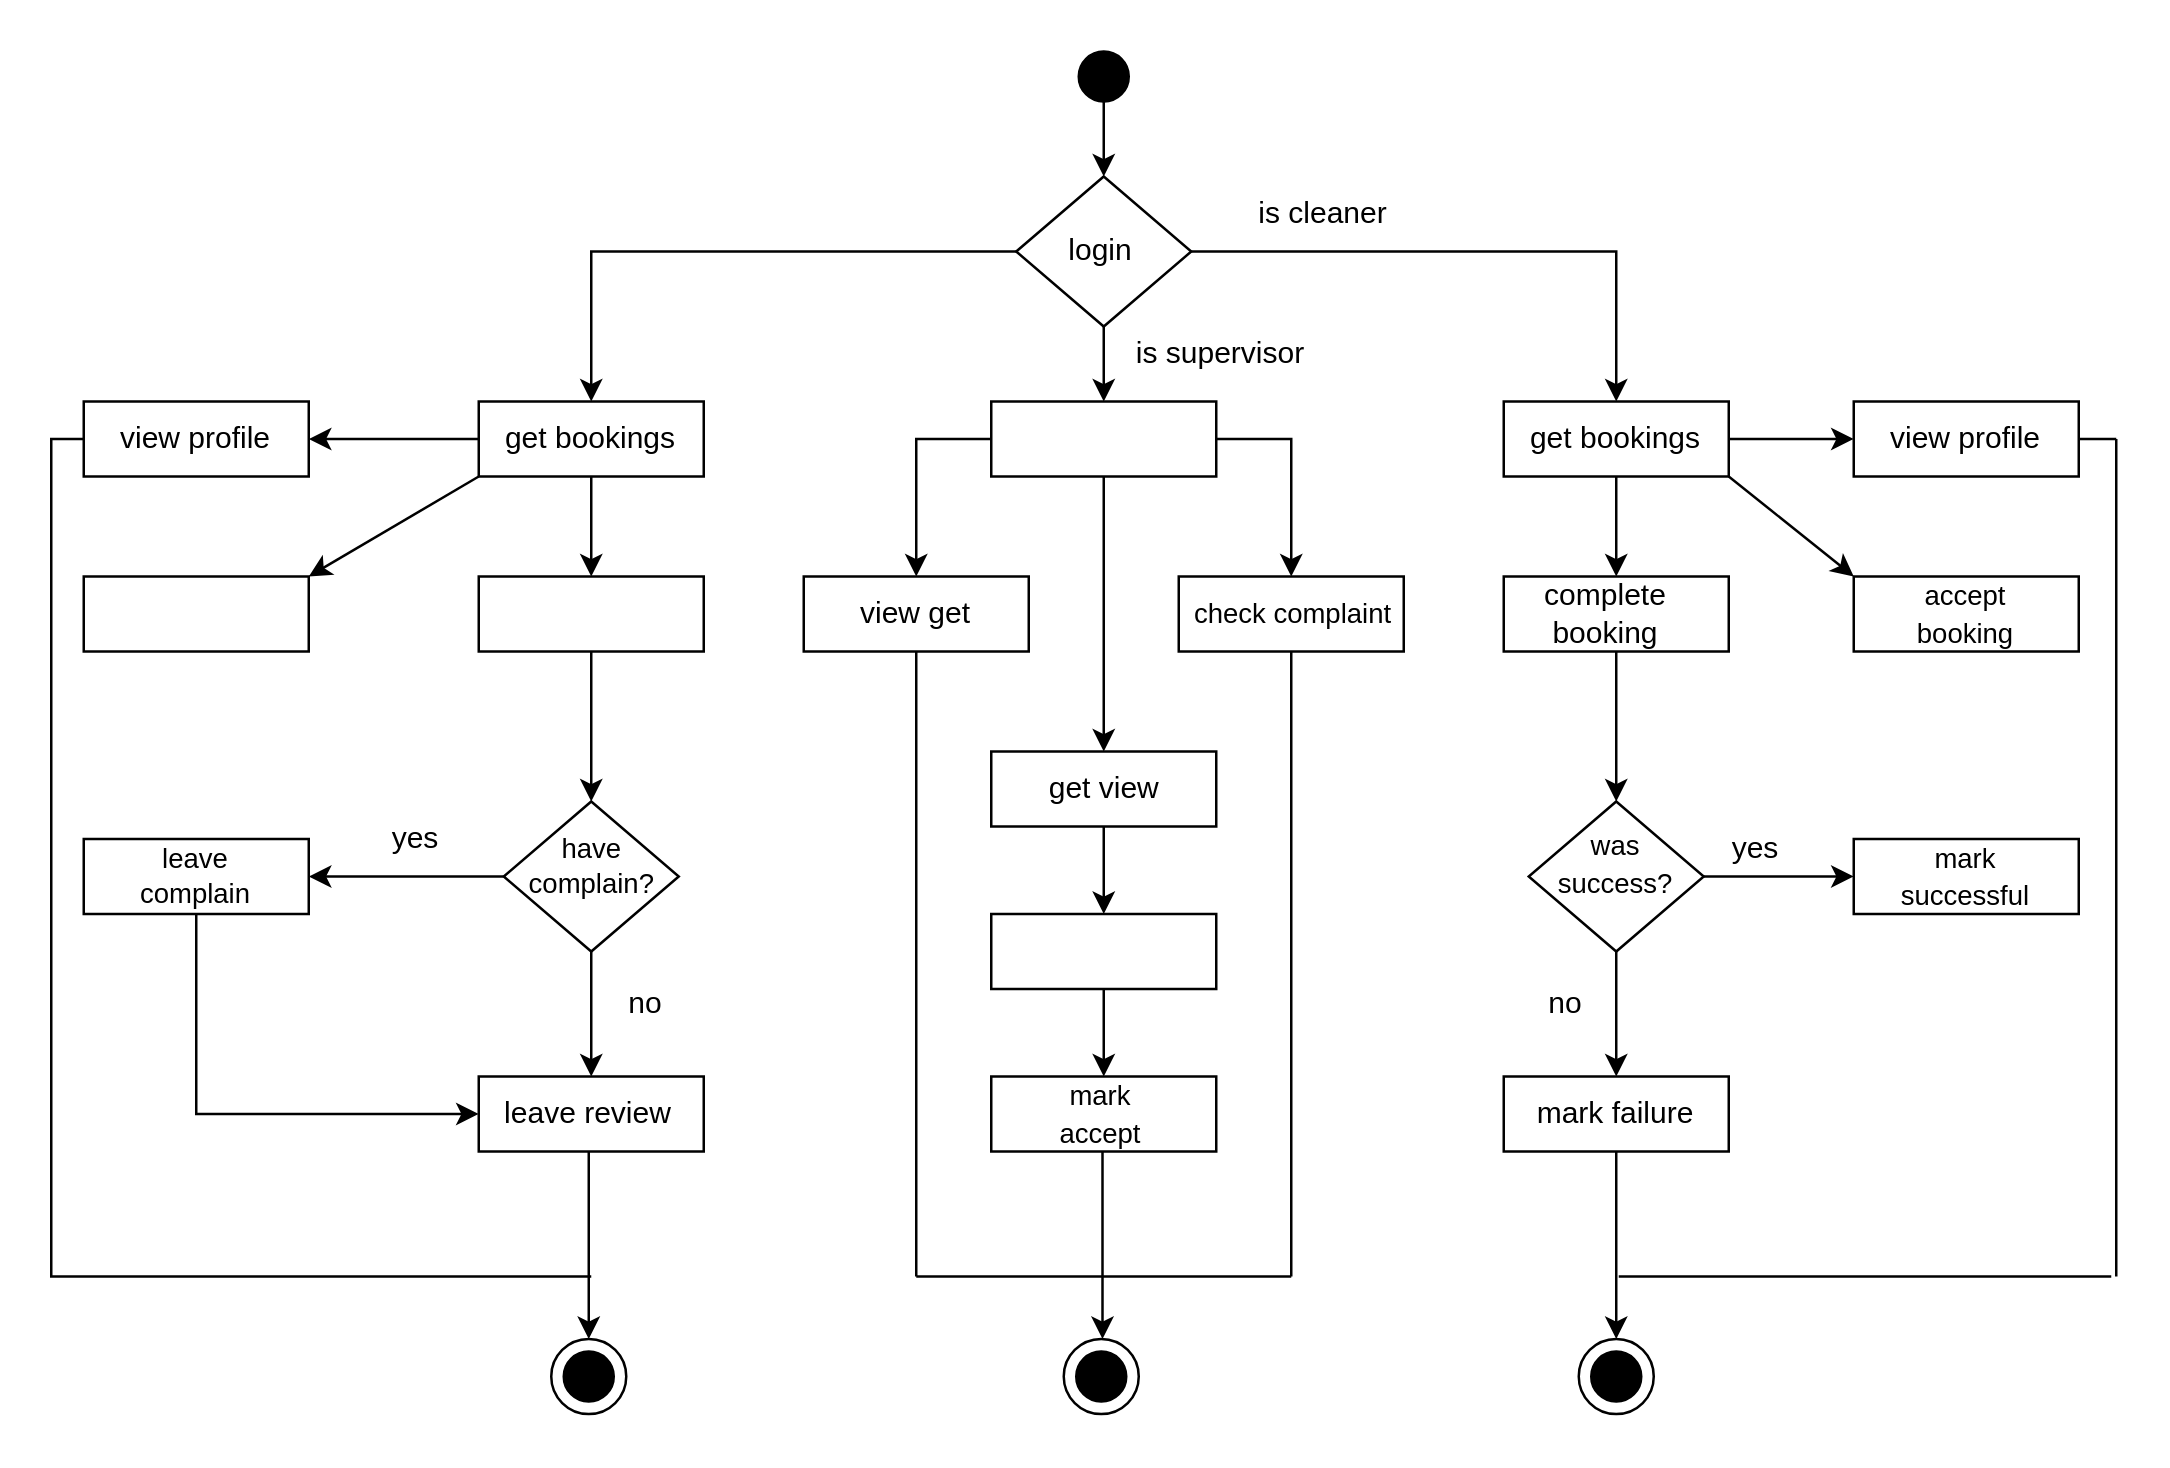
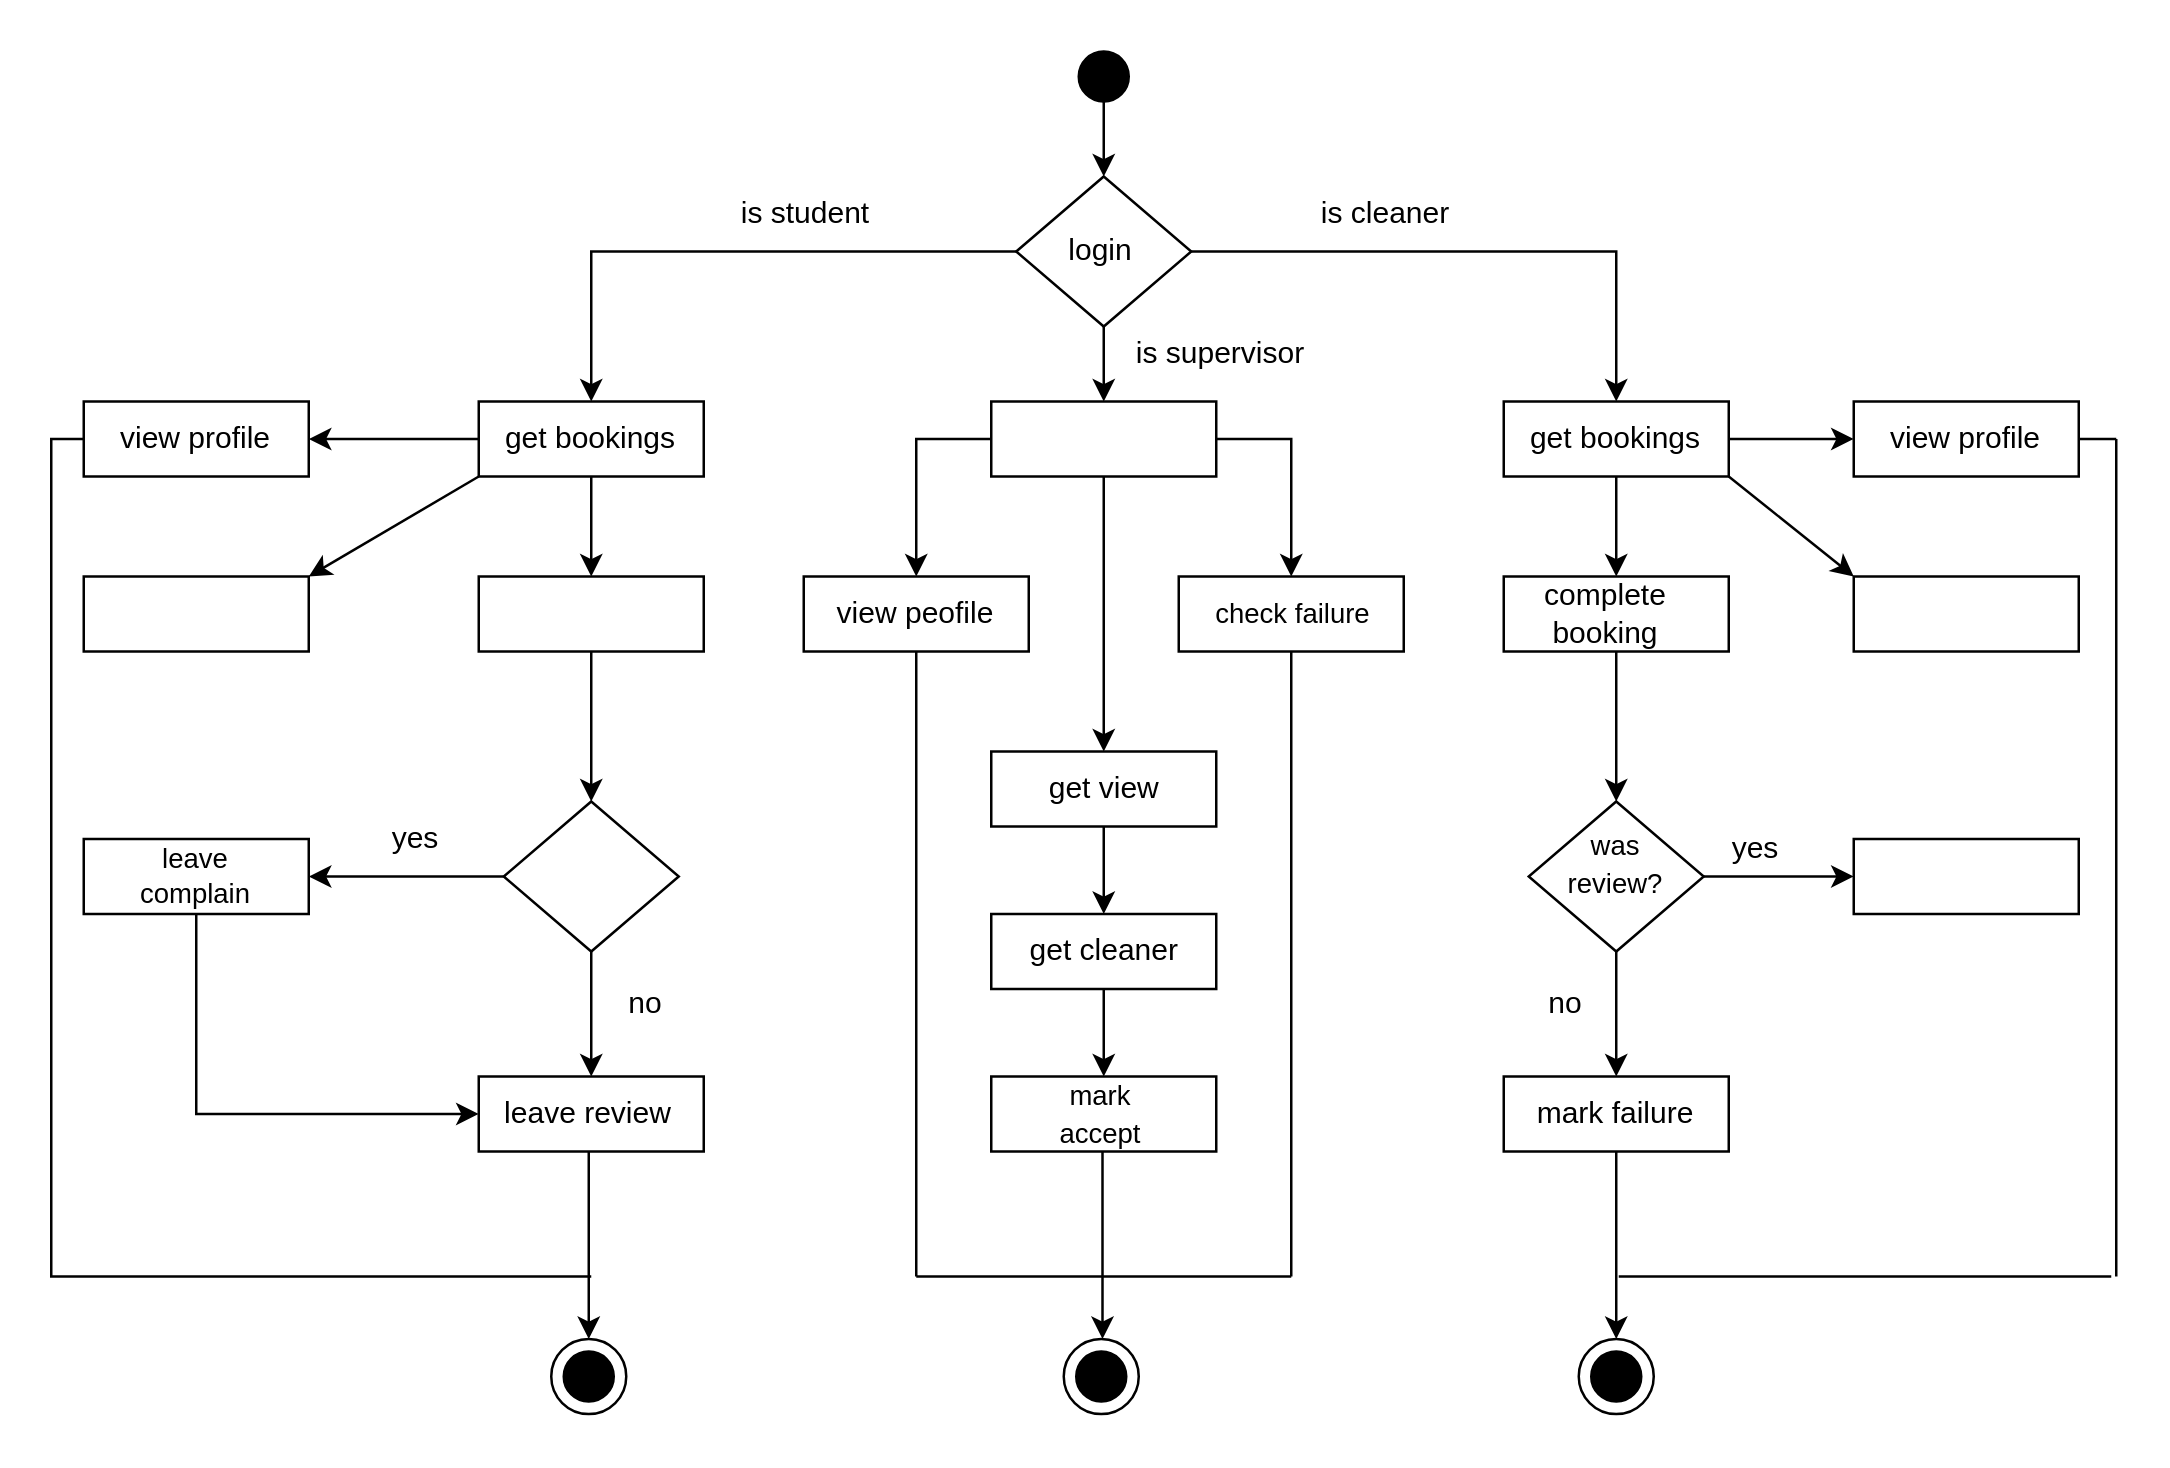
none -> (806, 214)
(1324, 214) -> (1386, 214)
(916, 614) -> (916, 614)
(1294, 614) -> (1294, 614)
(1966, 614) -> none
(1616, 864) -> (1616, 864)
(594, 866) -> none
(1966, 876) -> none
none -> (1104, 951)
